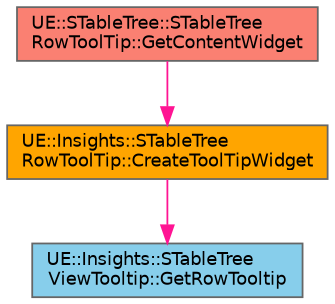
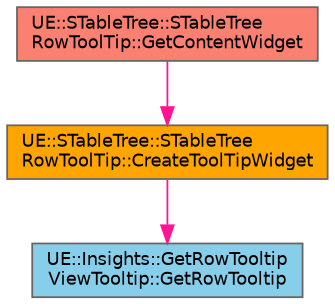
(167, 152) -> (167, 152)
(167, 270) -> (167, 270)
